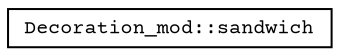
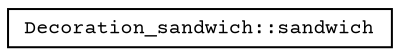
(170, 28) -> (200, 28)
